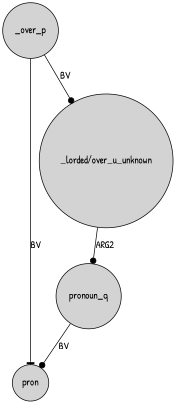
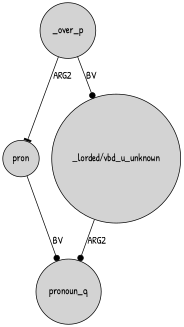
(106, 161) -> (116, 159)
(36, 246) -> (63, 76)
(57, 343) -> (41, 216)
